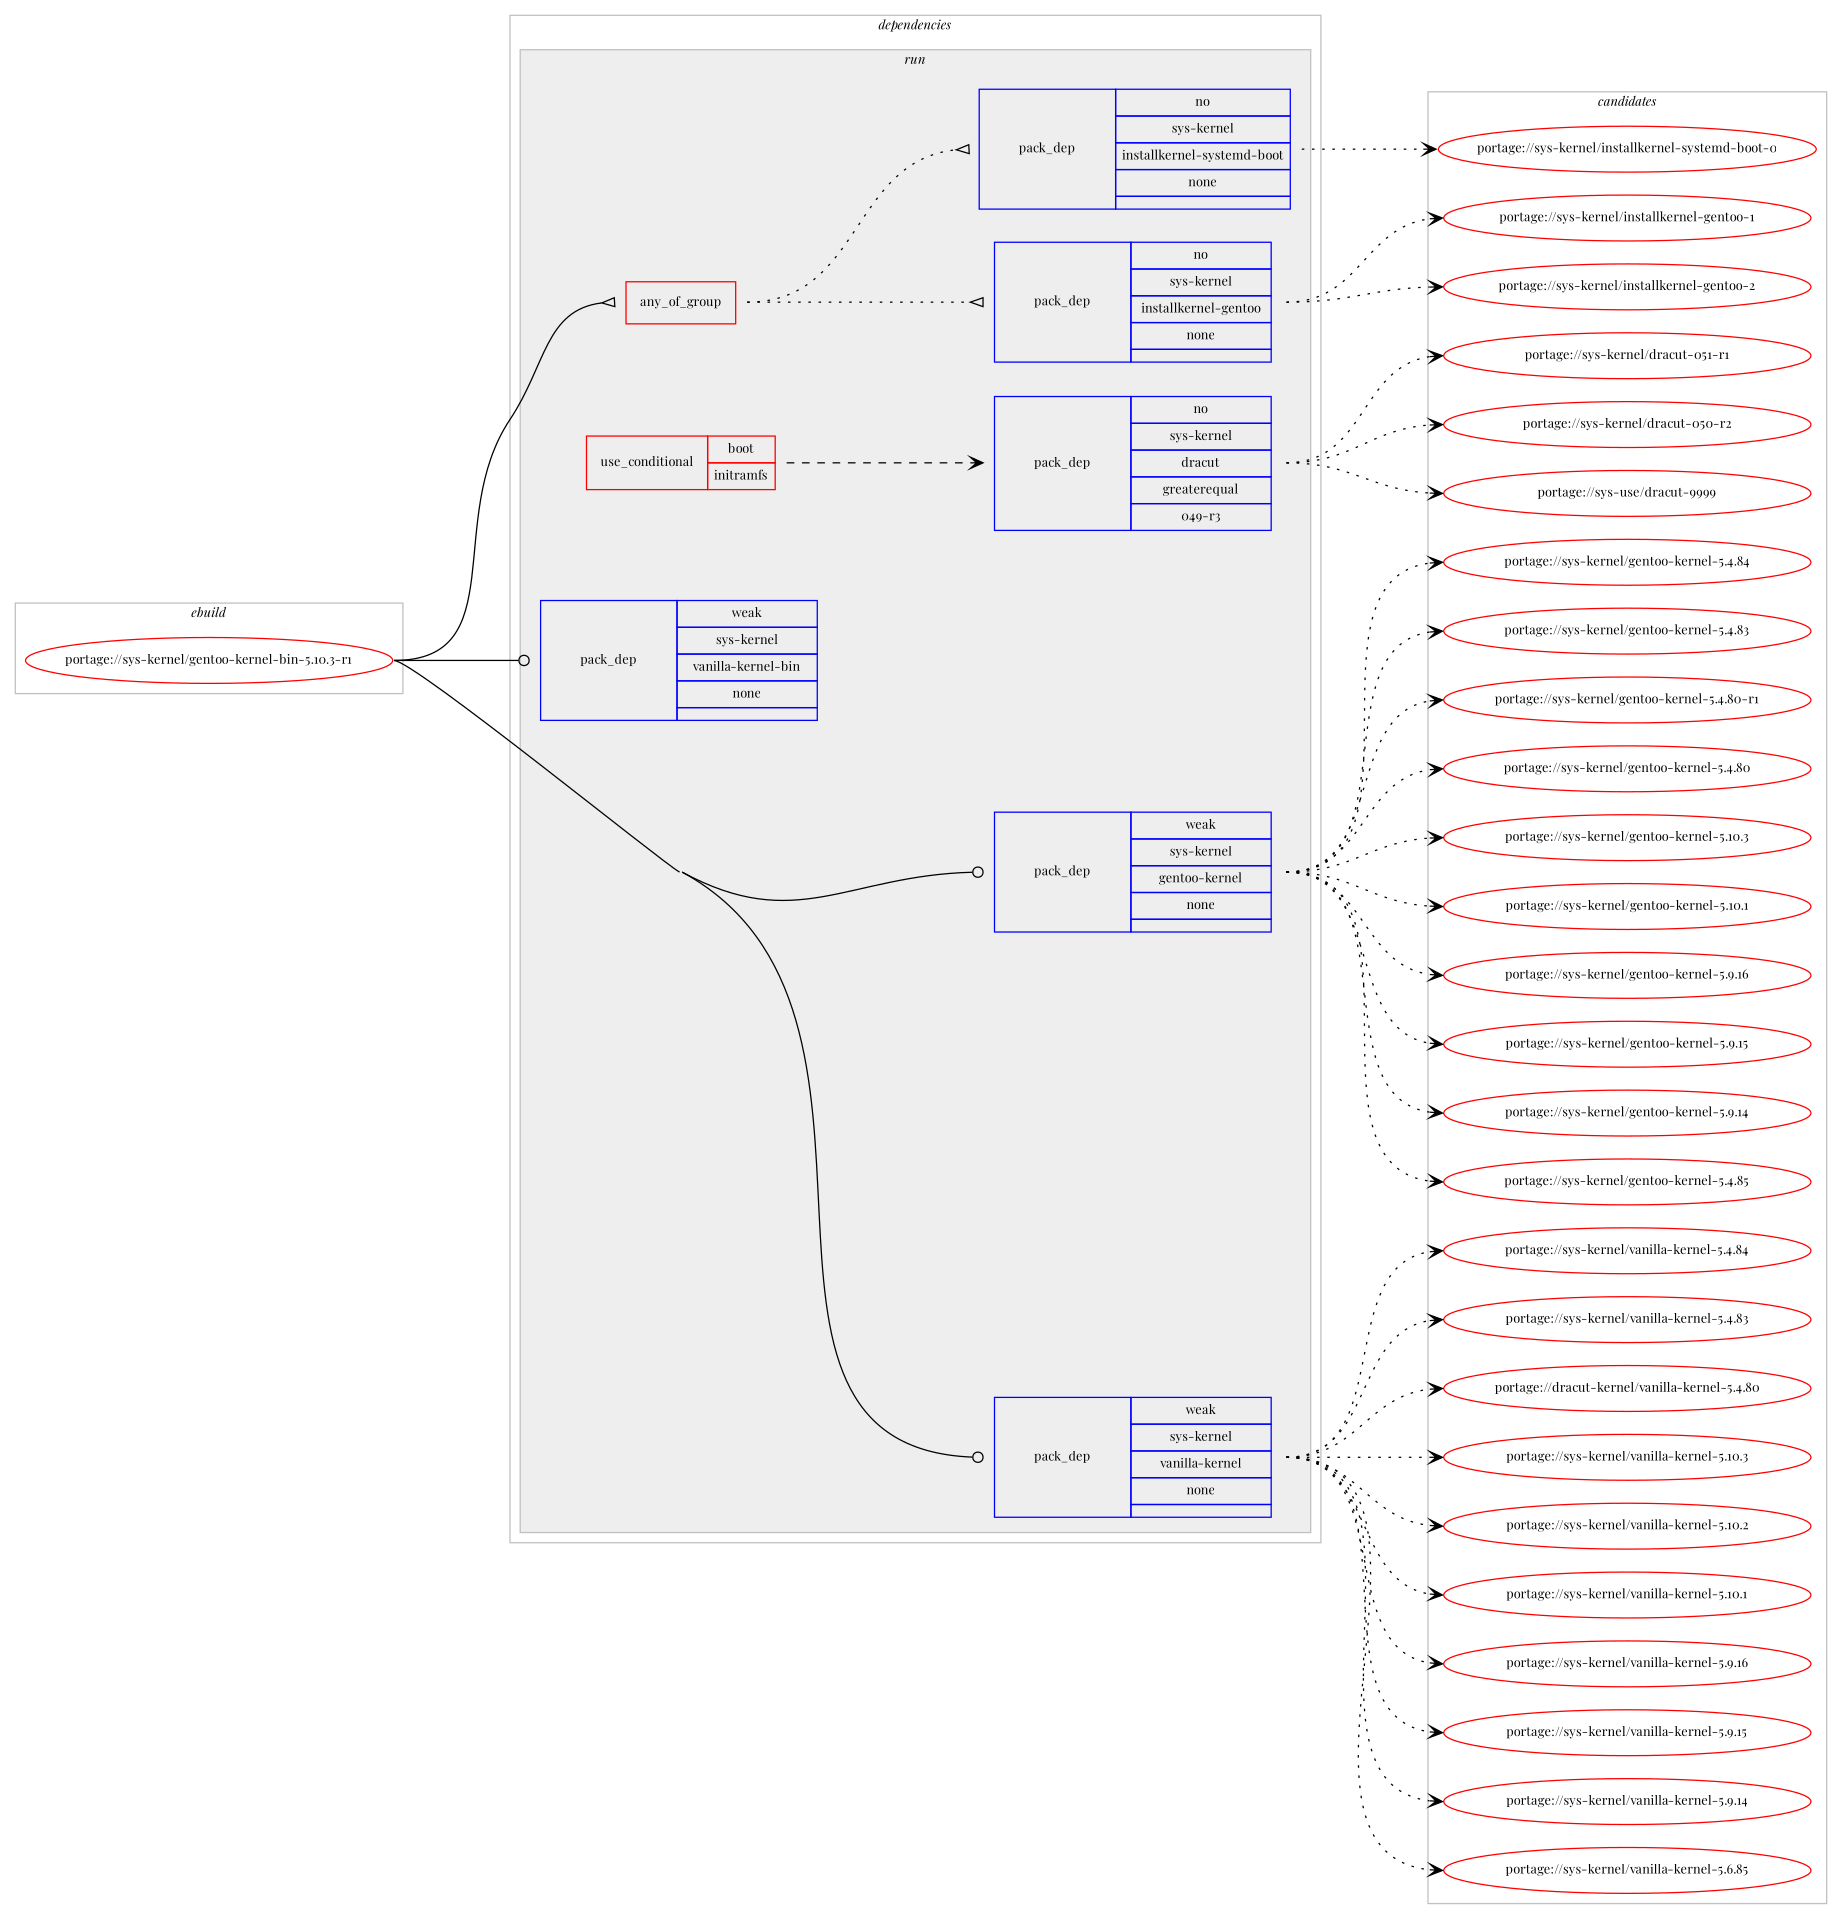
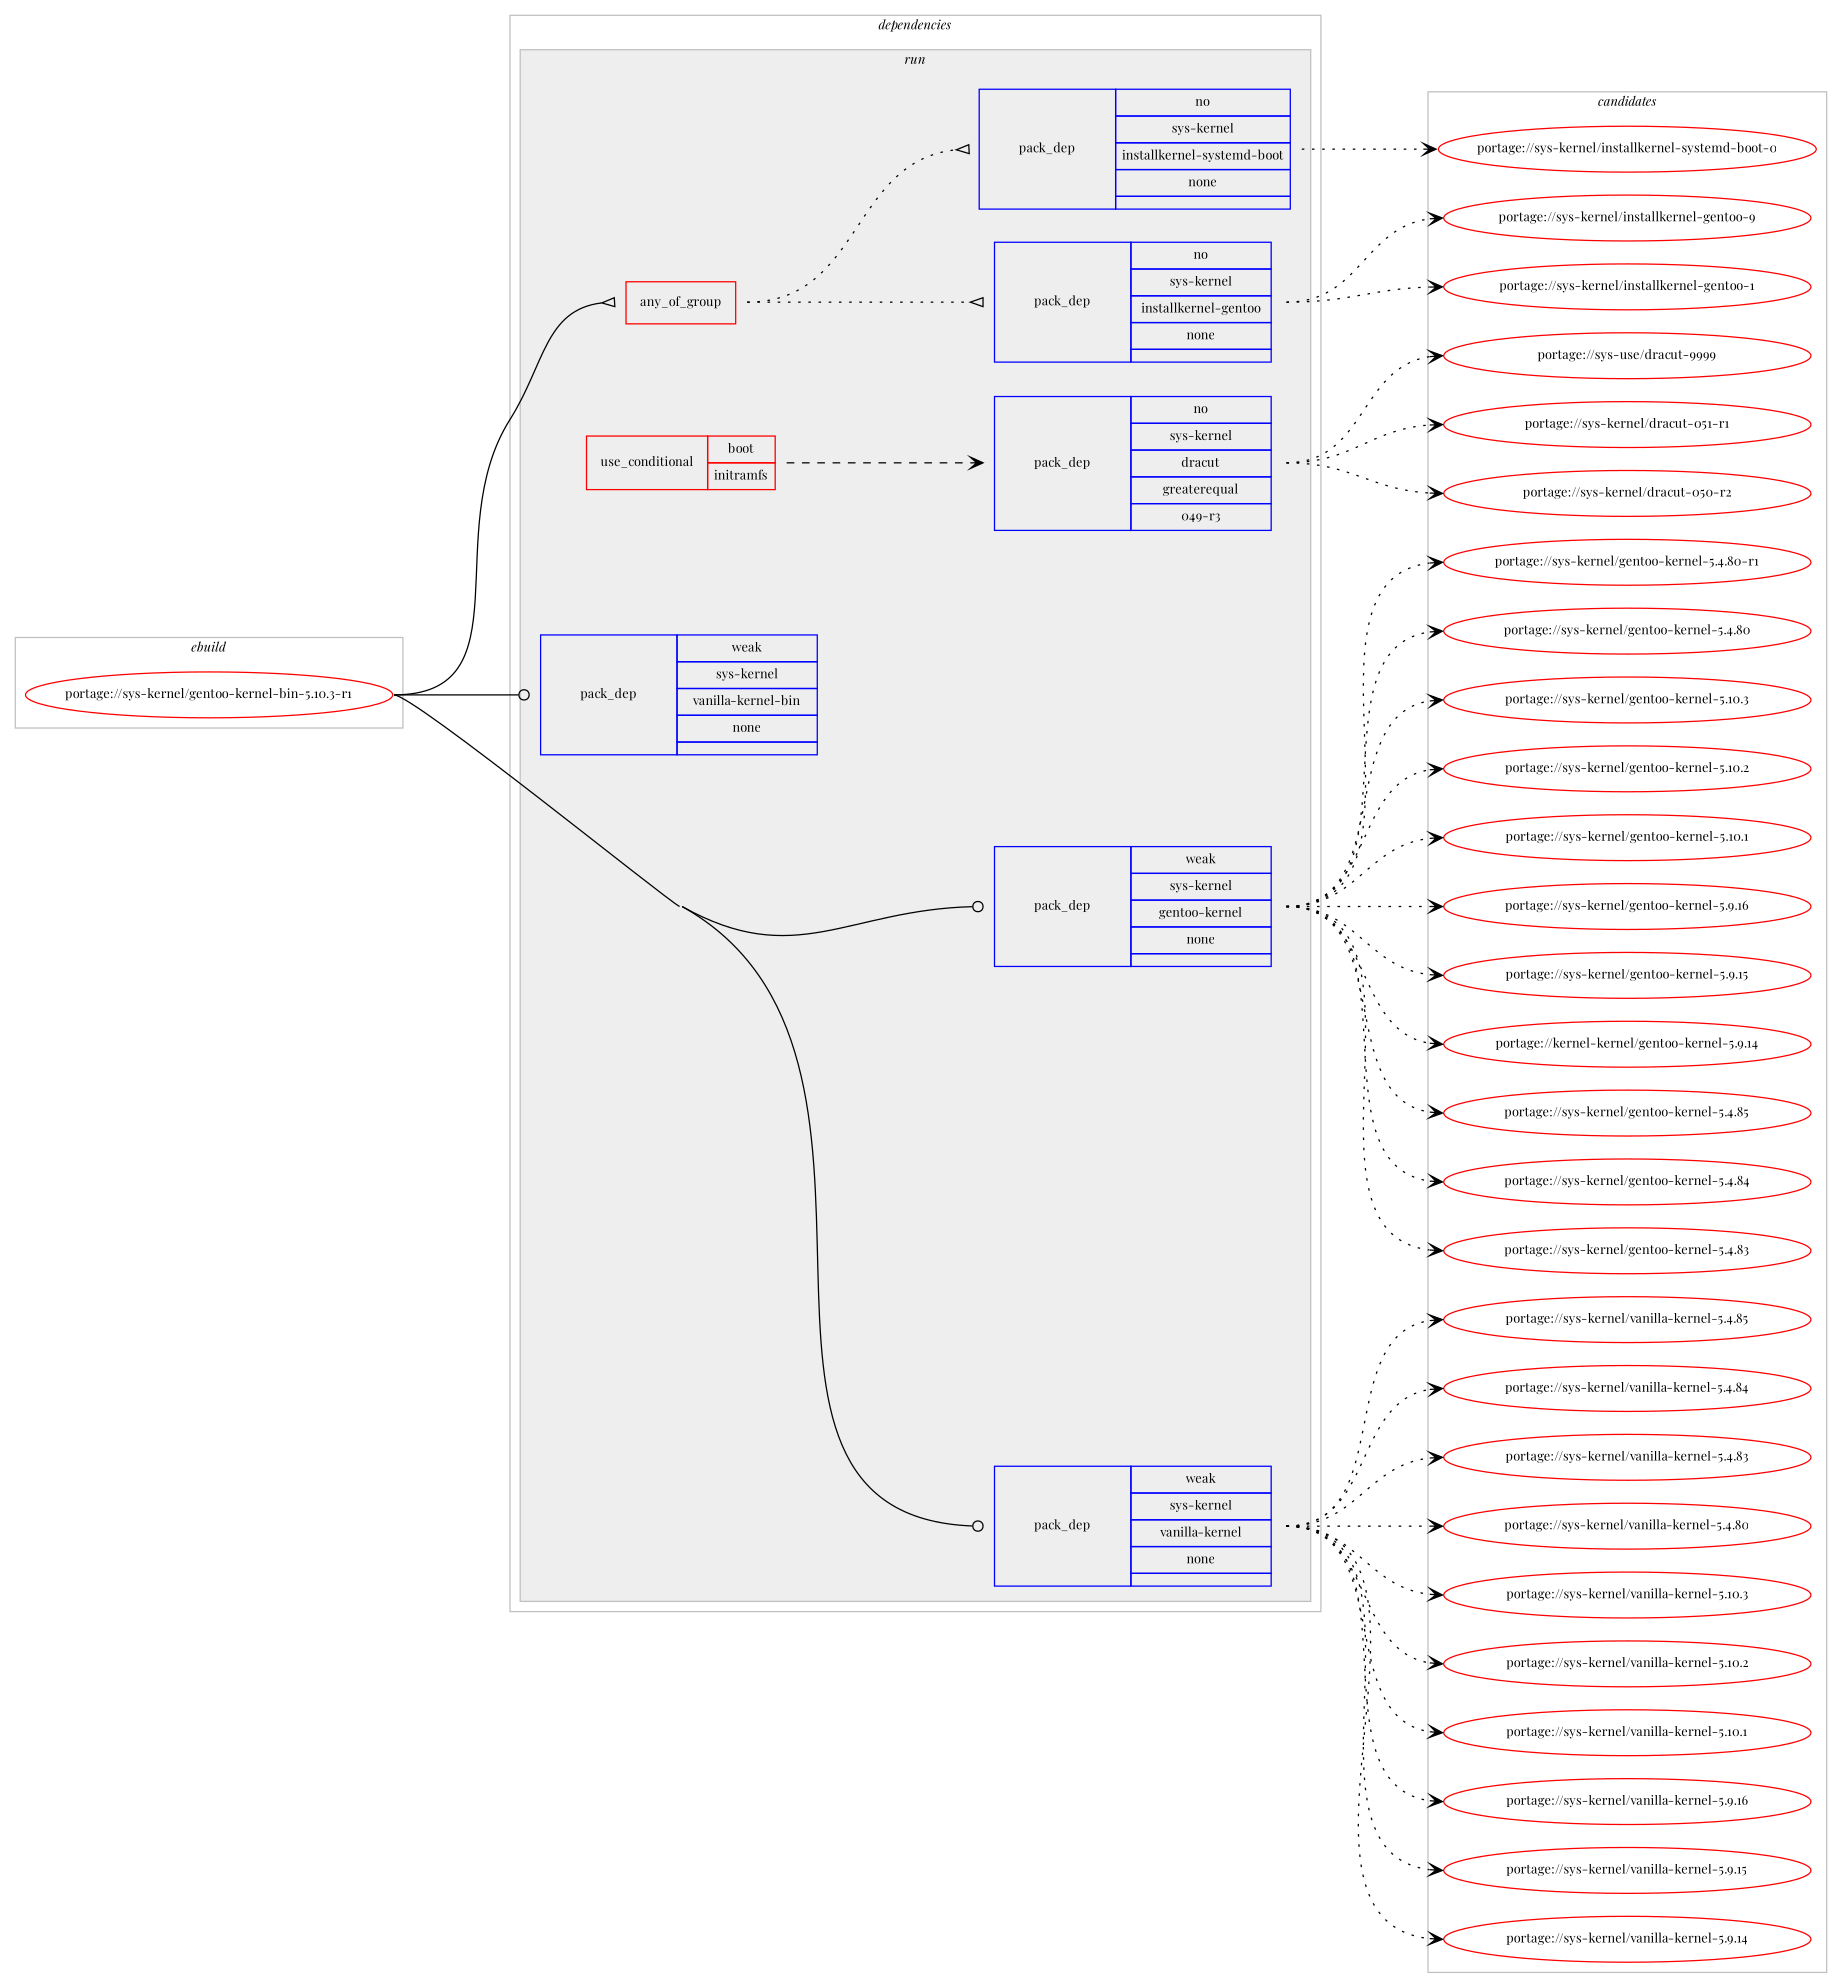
(1627, 287) -> (1627, 218)
none -> (1627, 769)
(1627, 1113) -> (1627, 1044)
(1627, 1388) -> (1627, 1526)
(1627, 1870) -> (1627, 1320)
